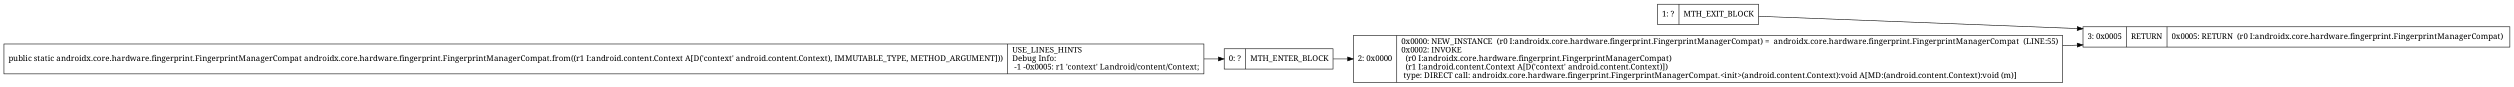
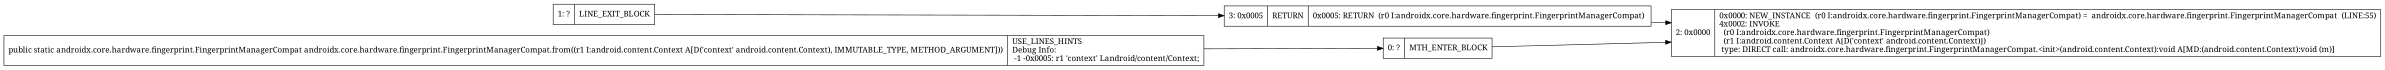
(1719, 14) -> (615, 14)
(2070, 45) -> (1658, 22)
(1434, 50) -> (1752, 24)
